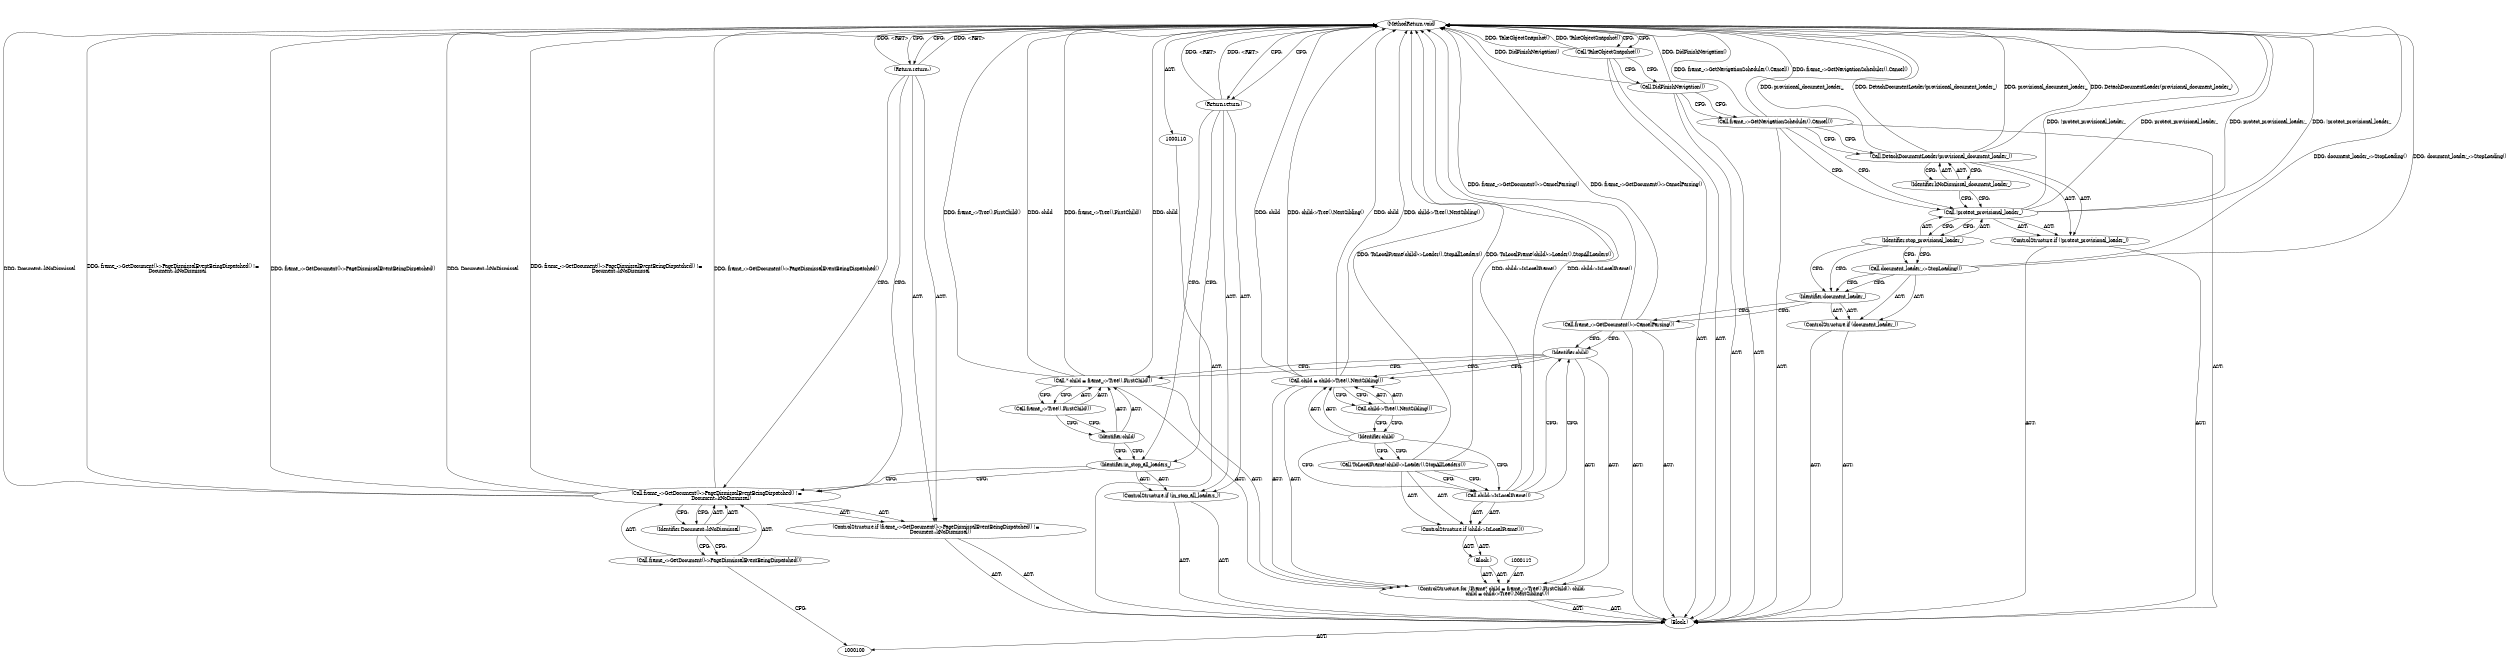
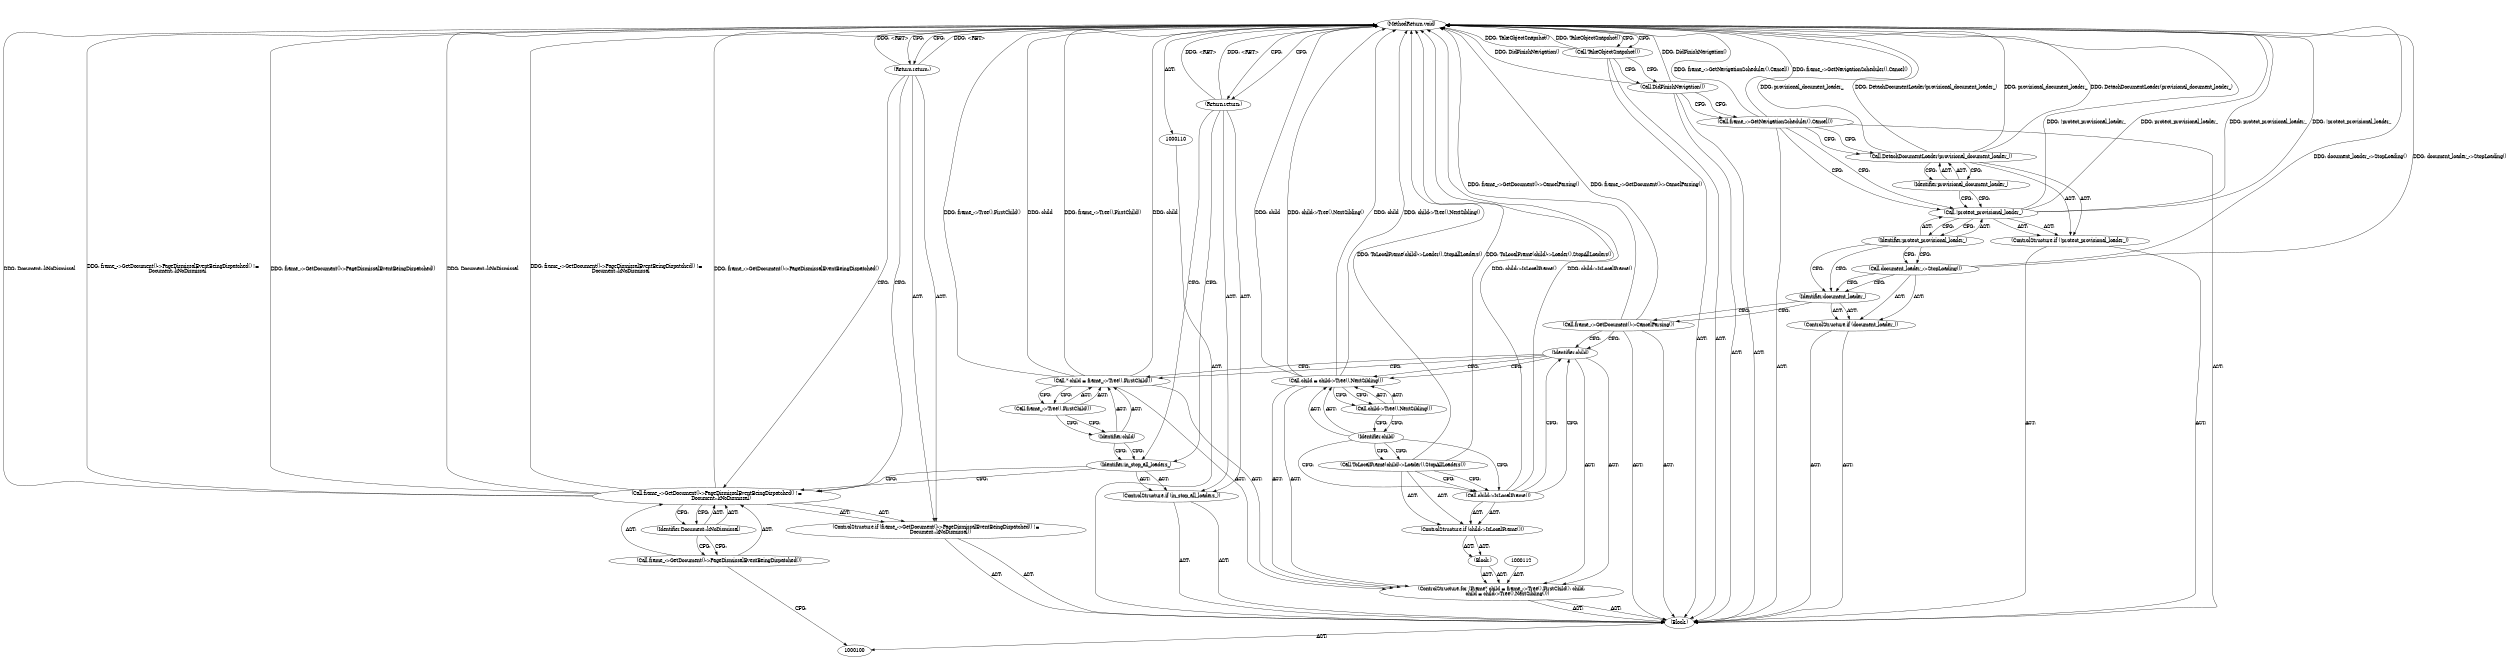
(1961, 185) -> (1961, 185)
(1923, 241) -> (1923, 241)
